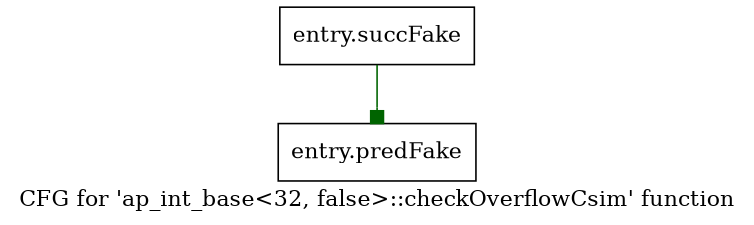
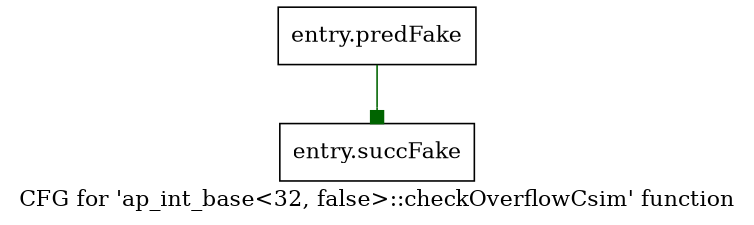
(377, 86) -> (377, 86)
